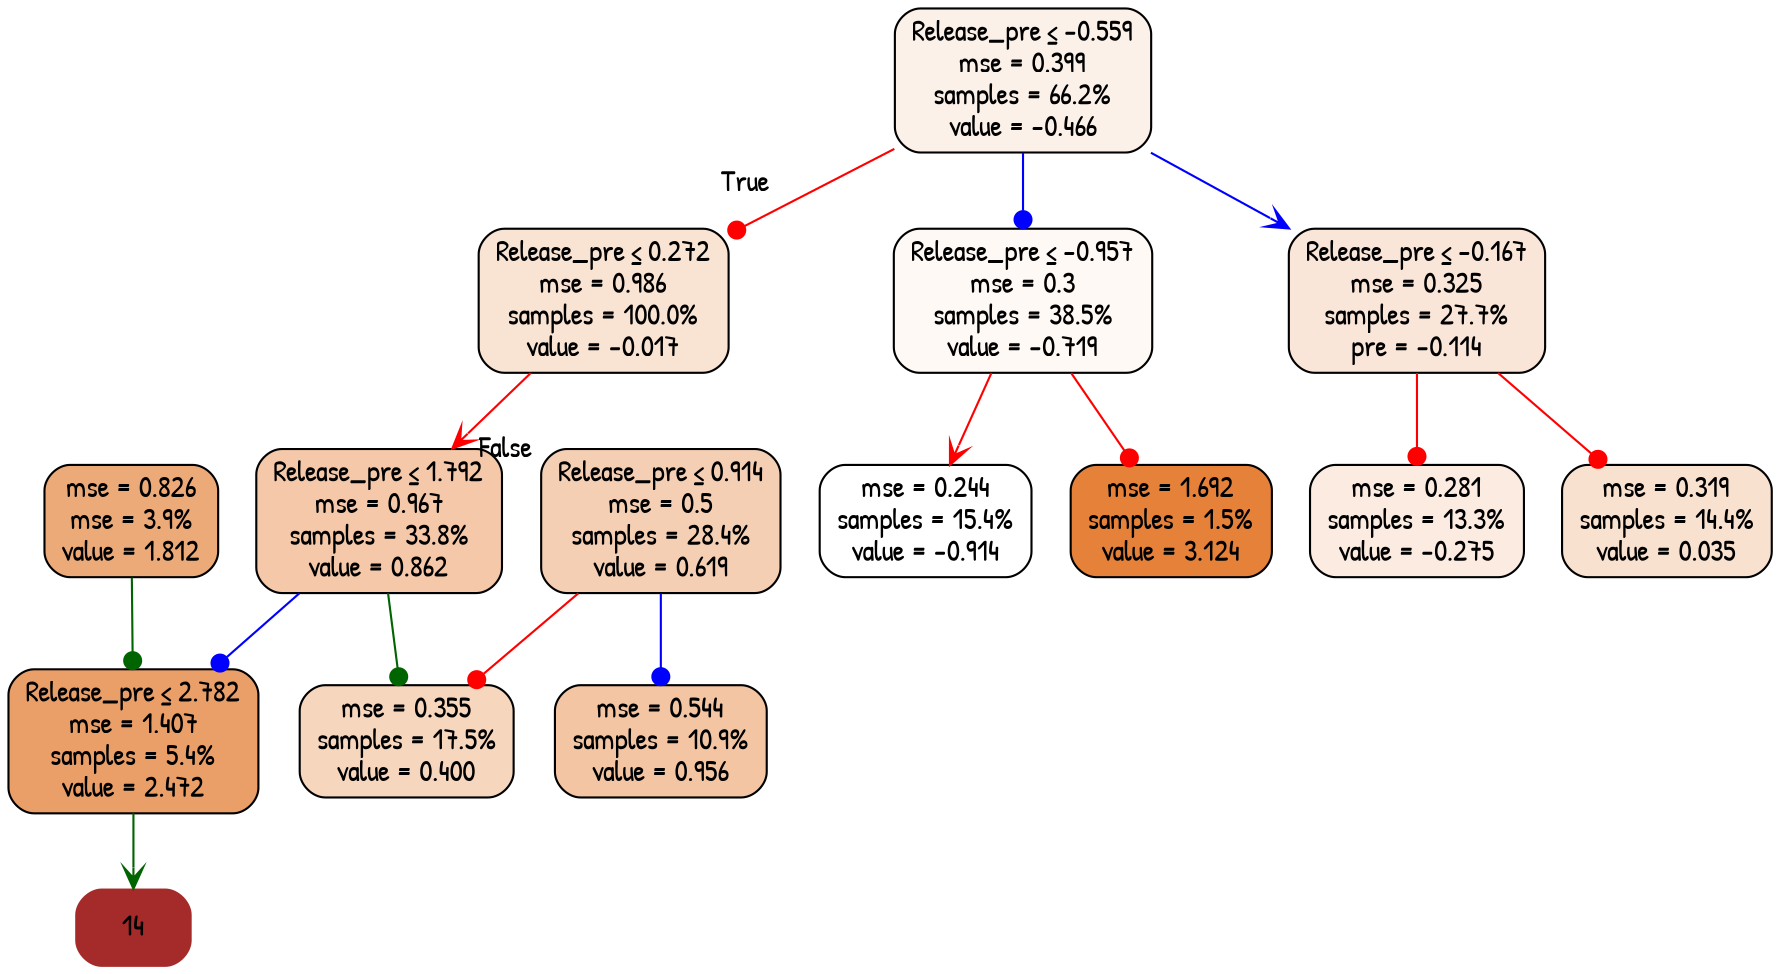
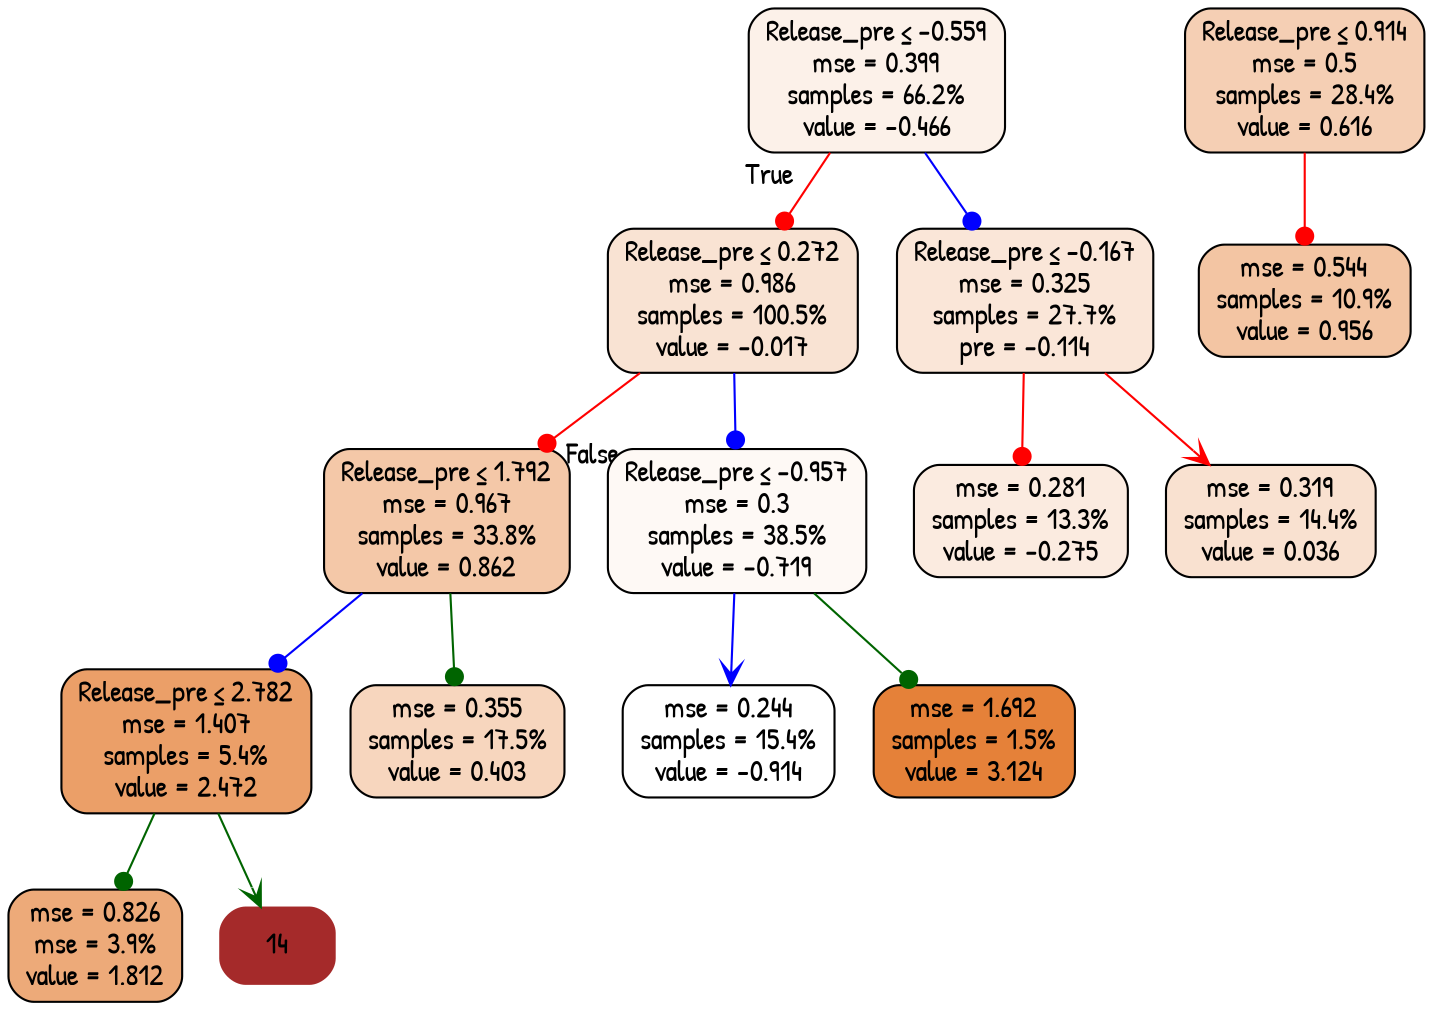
(1023, 182) -> (735, 402)
(1211, 185) -> (946, 183)
(604, 316) -> (733, 316)
(499, 403) -> (597, 406)
(975, 409) -> (733, 629)
(1098, 412) -> (858, 633)
(1545, 413) -> (1149, 412)
(1667, 552) -> (1271, 552)
(661, 568) -> (1305, 127)
(132, 615) -> (141, 843)
(661, 631) -> (1305, 190)
(531, 634) -> none
(407, 772) -> (457, 772)
